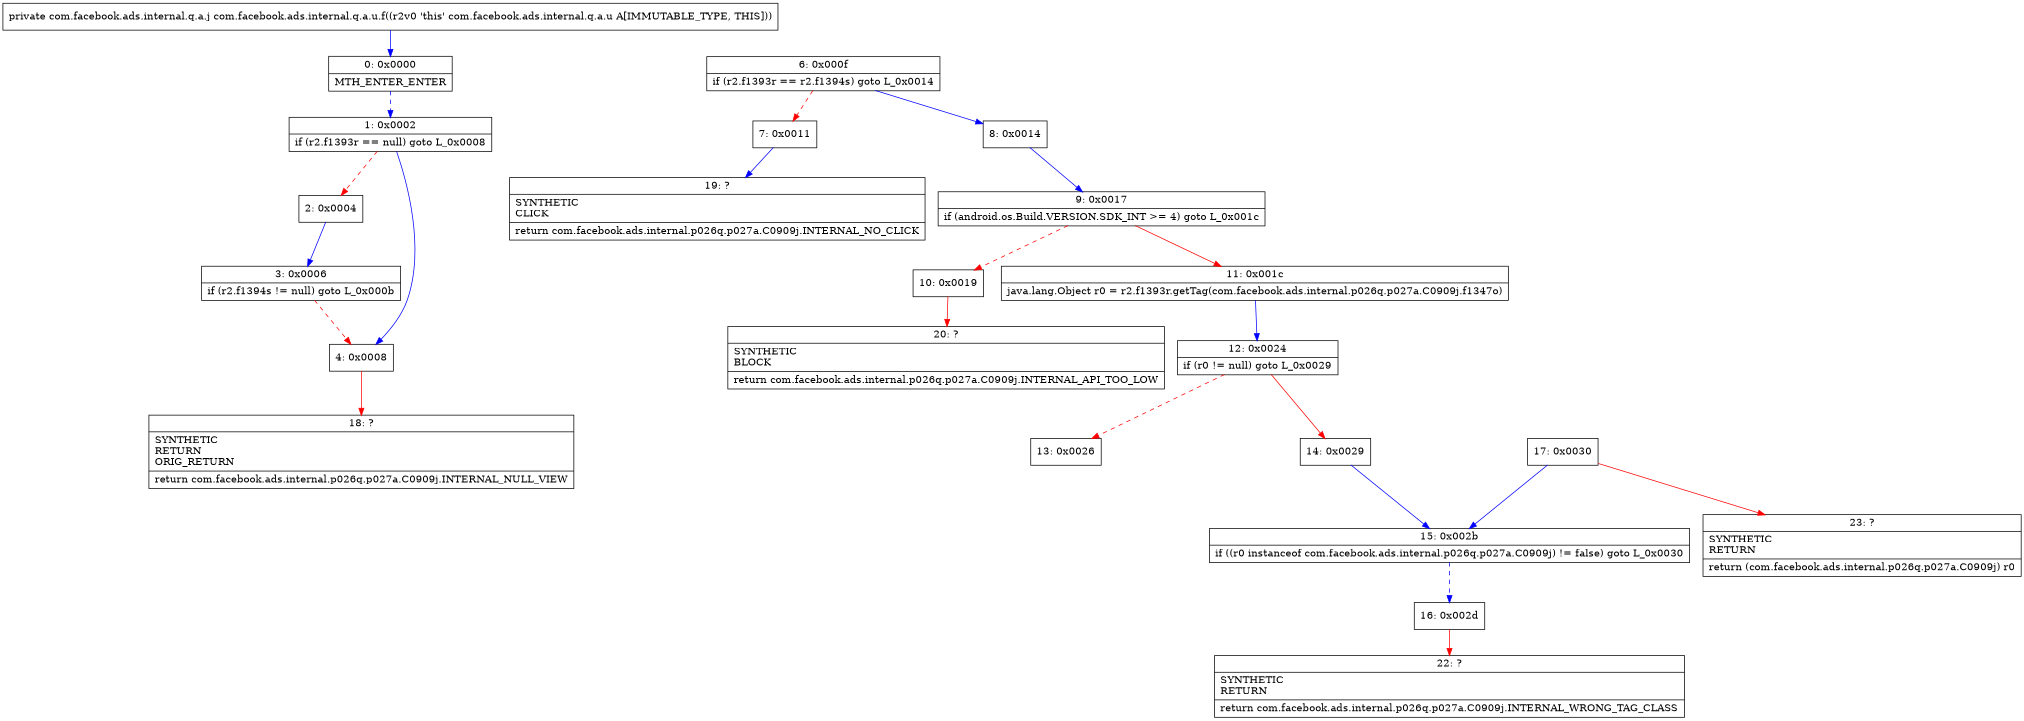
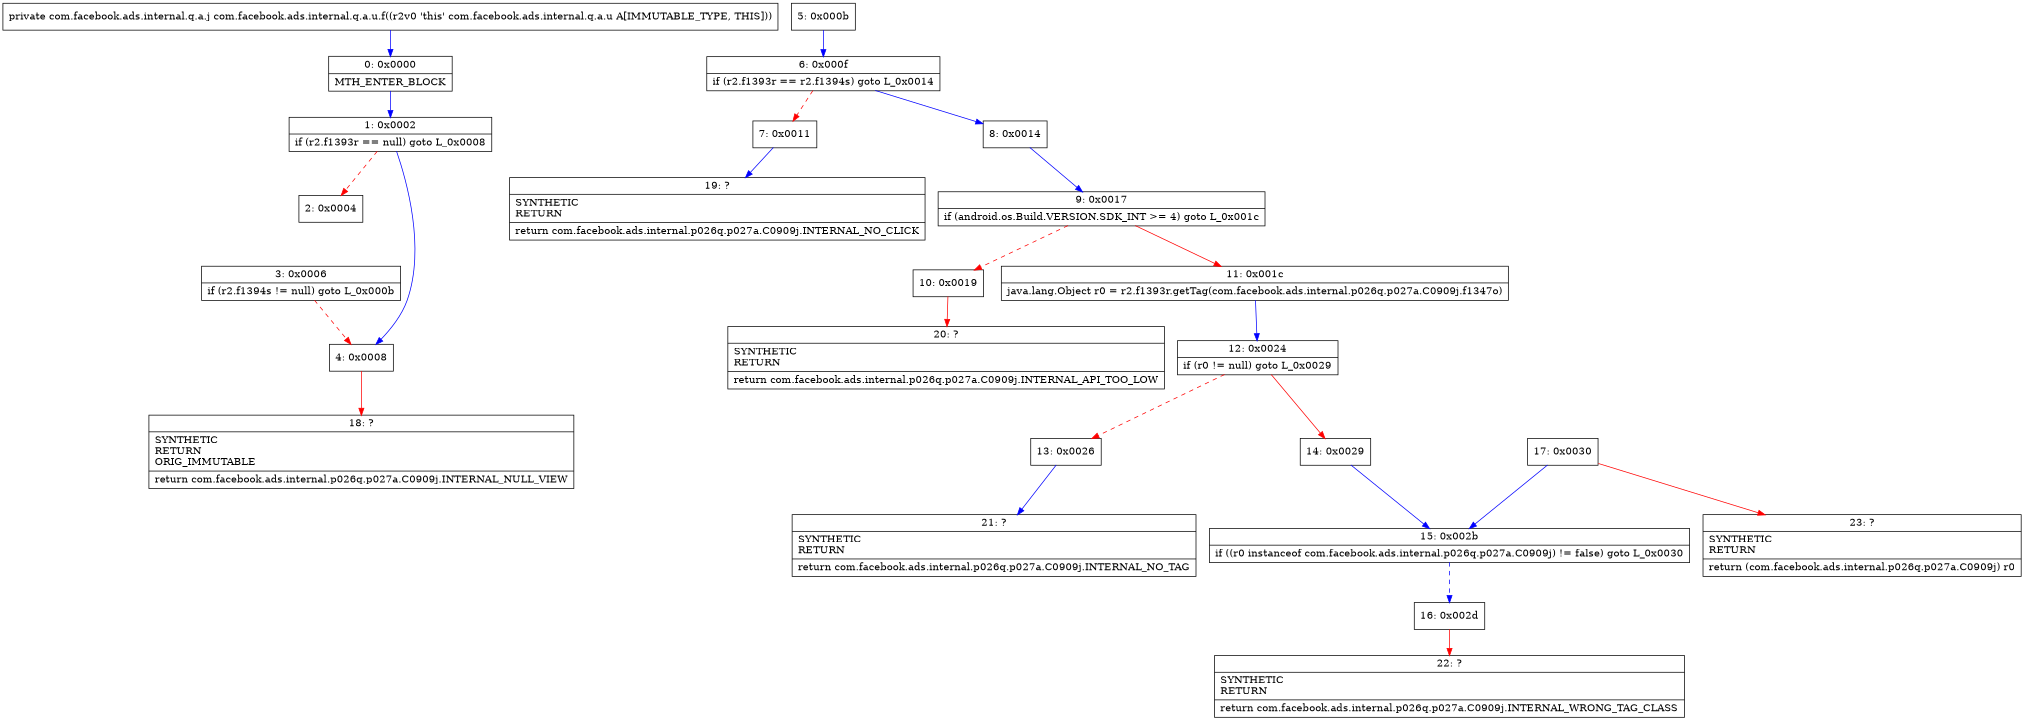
none -> (823, 17)
(390, 82) -> (390, 82)
(390, 101) -> (390, 101)
(532, 214) -> (539, 214)
(318, 241) -> none
(753, 362) -> (757, 362)
(195, 462) -> (205, 462)
none -> (994, 546)
